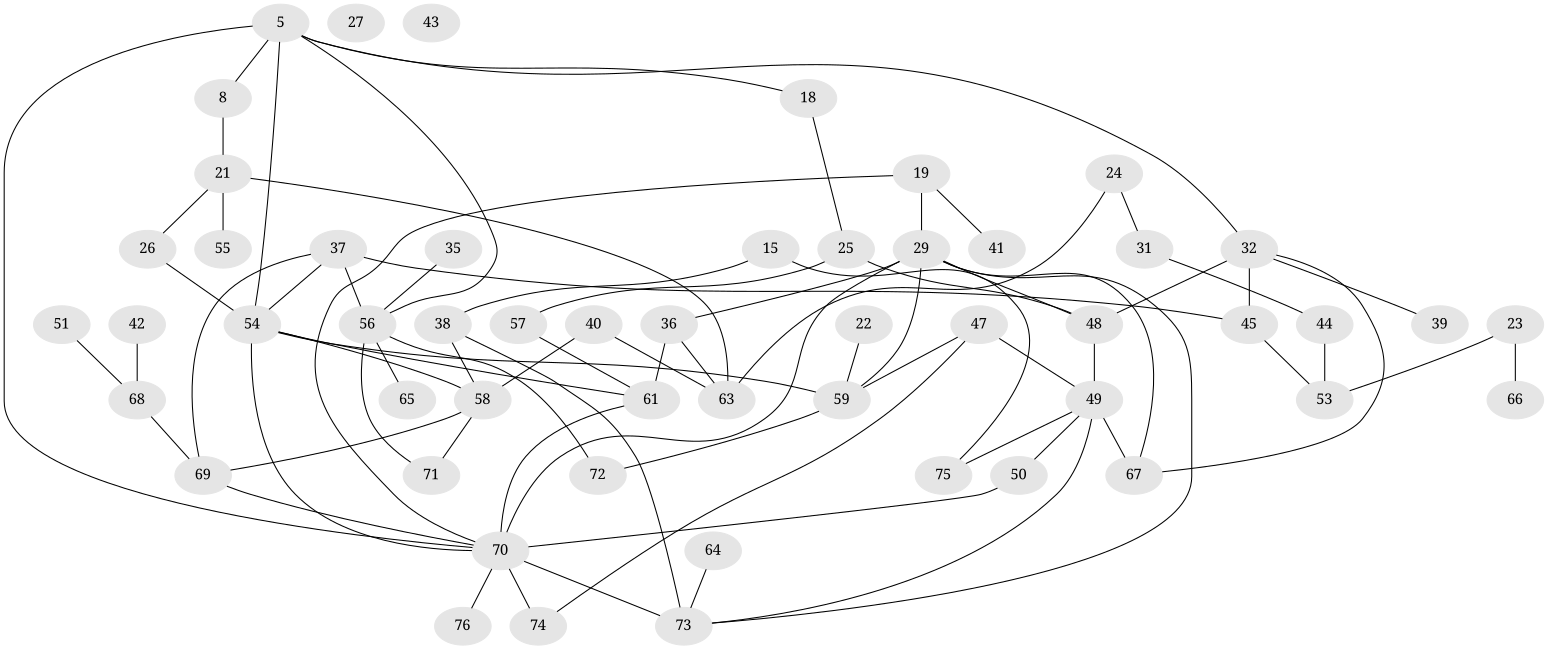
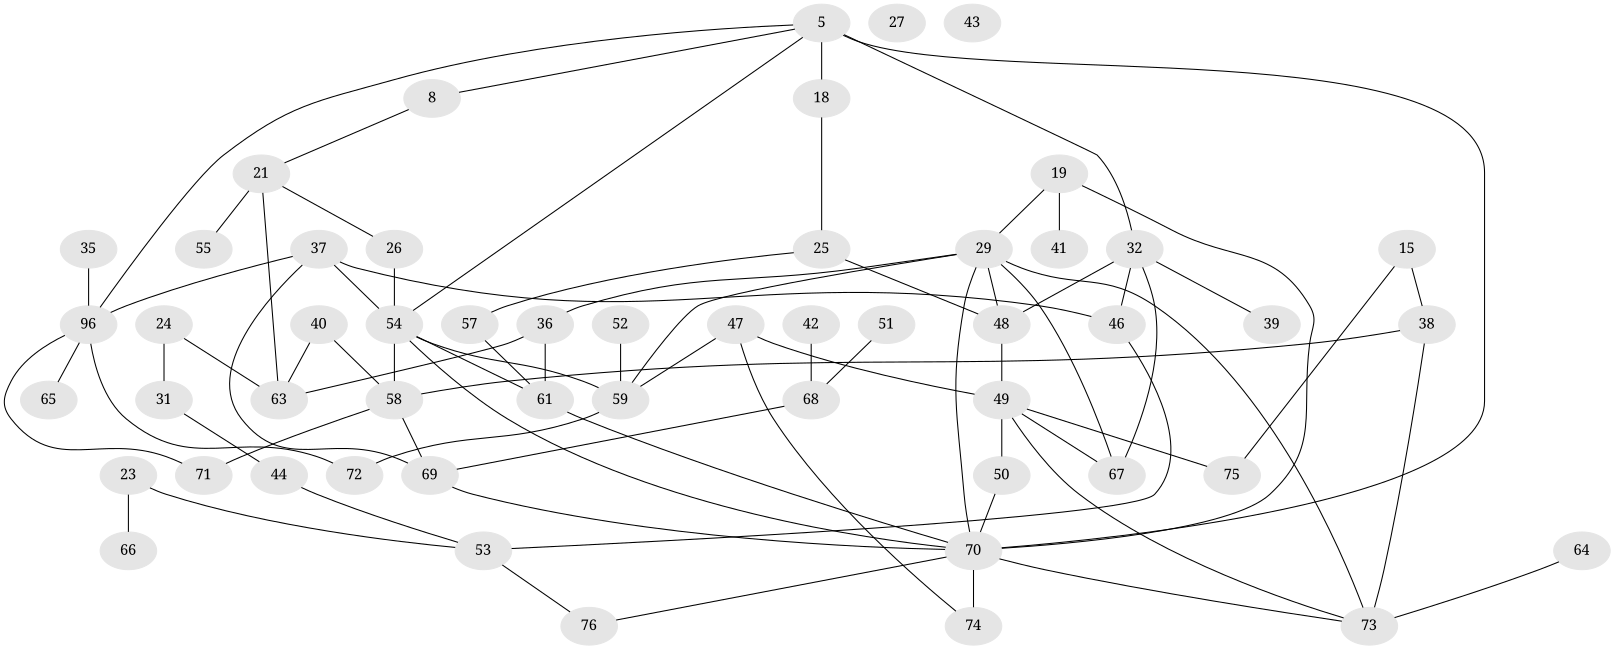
(368, 325) -> (89, 325)
(864, 325) -> (621, 325)
(1249, 325) -> (1117, 325)
none -> (536, 588)
